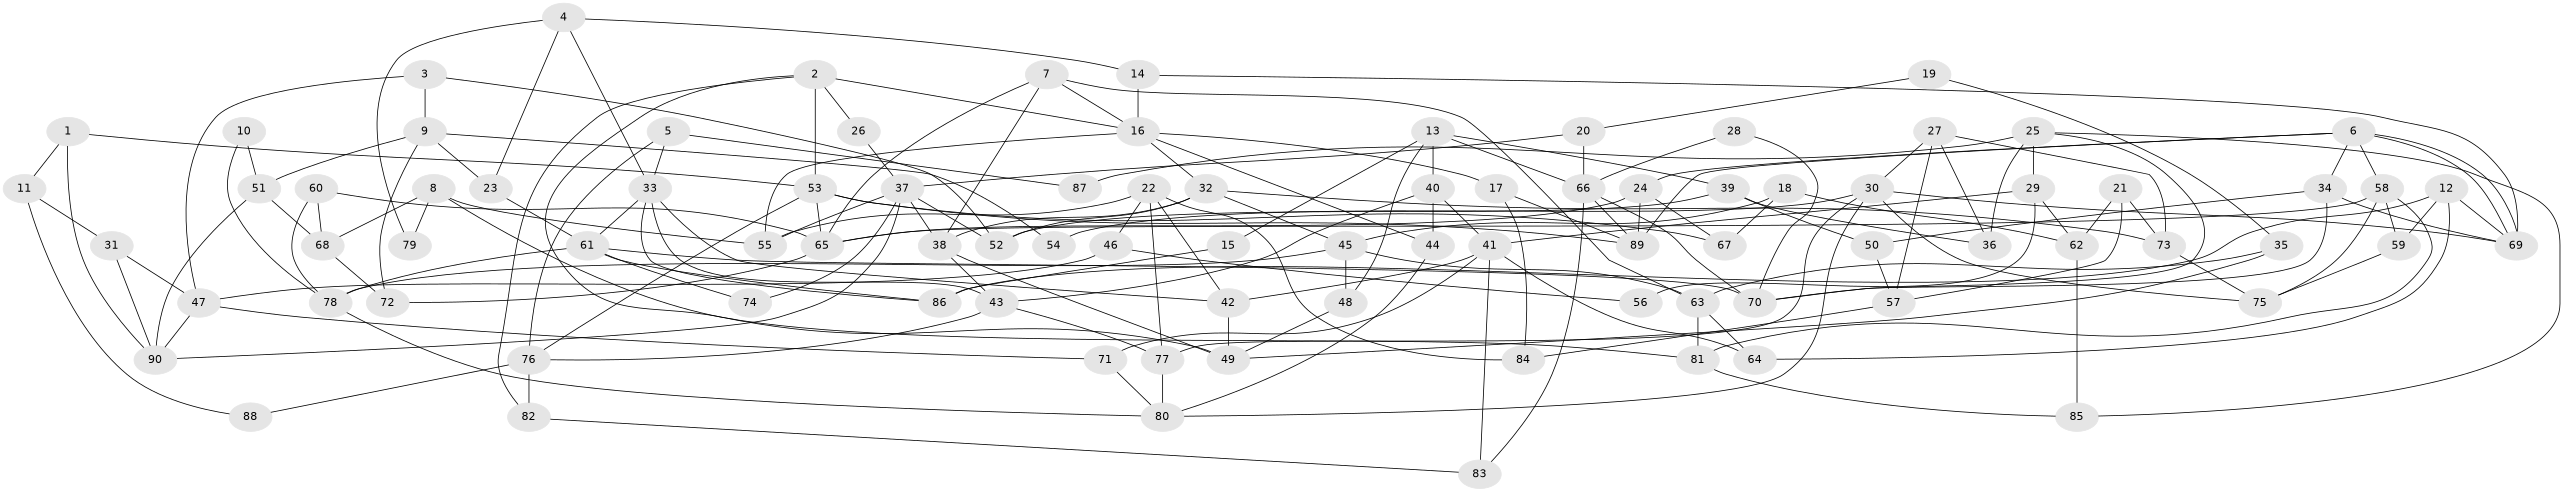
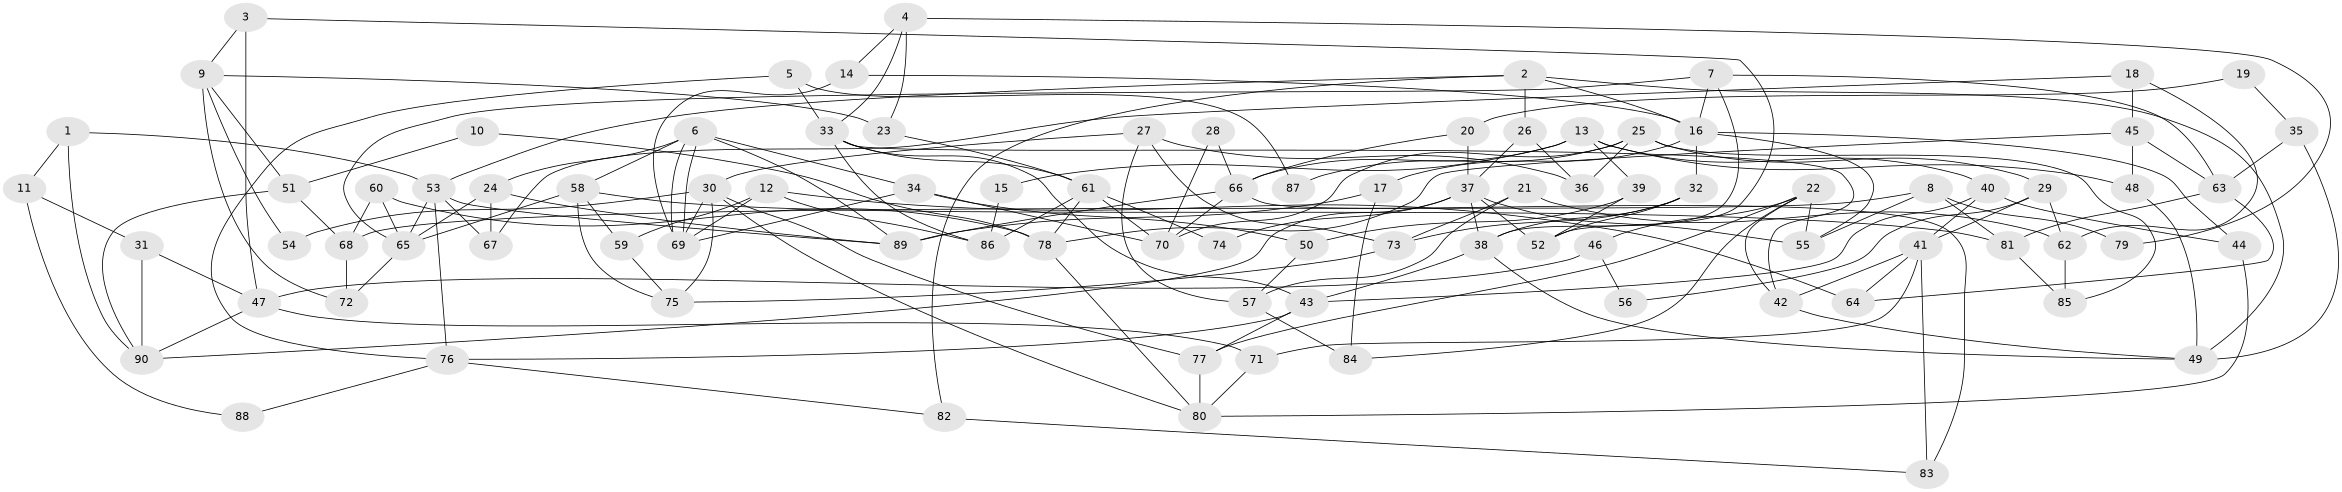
(1250, 207) -> none
(1822, 218) -> (1560, 167)
